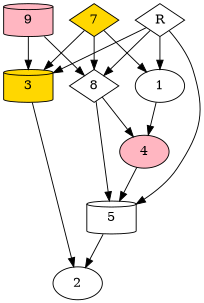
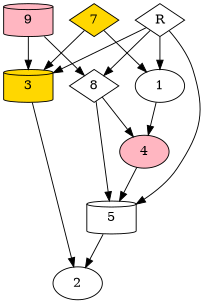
(94, 47) -> none
